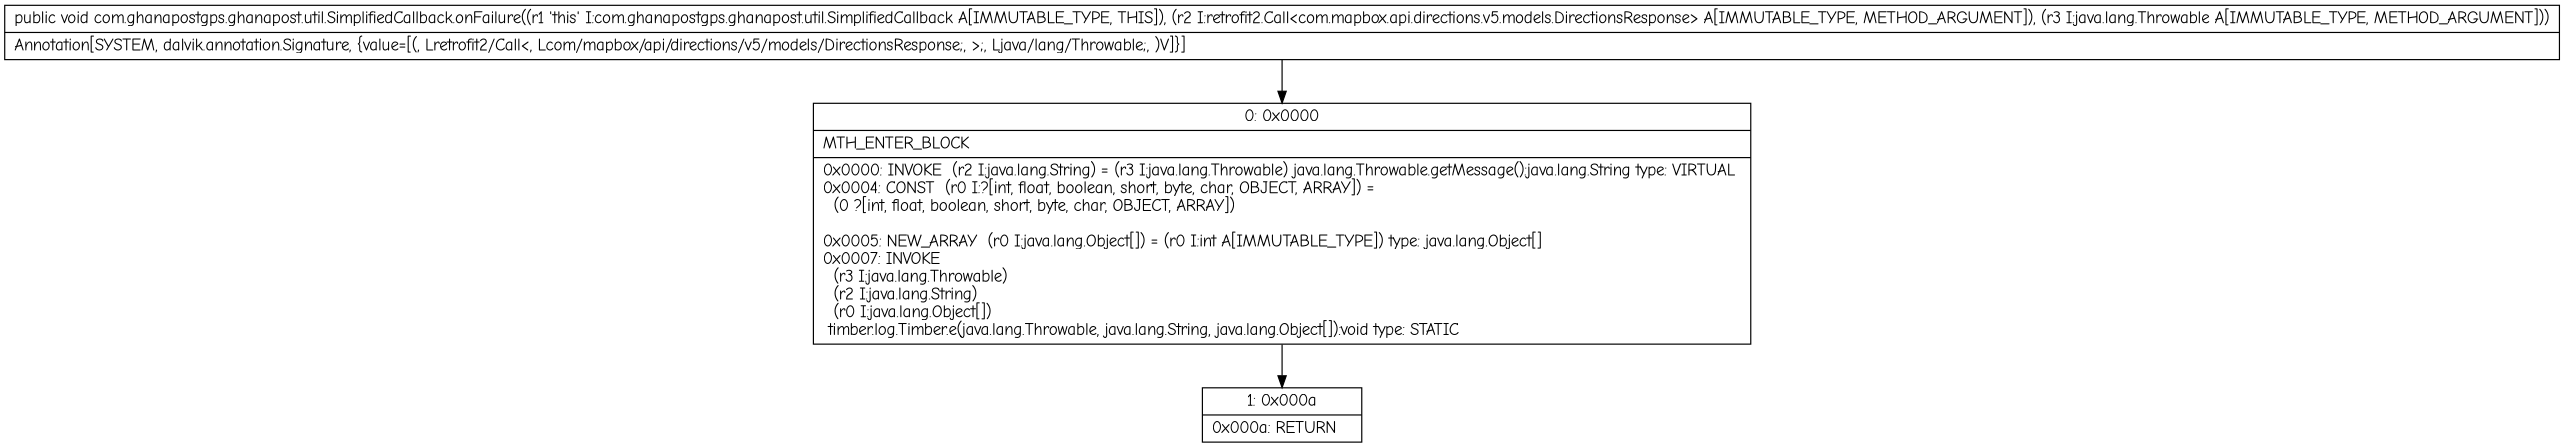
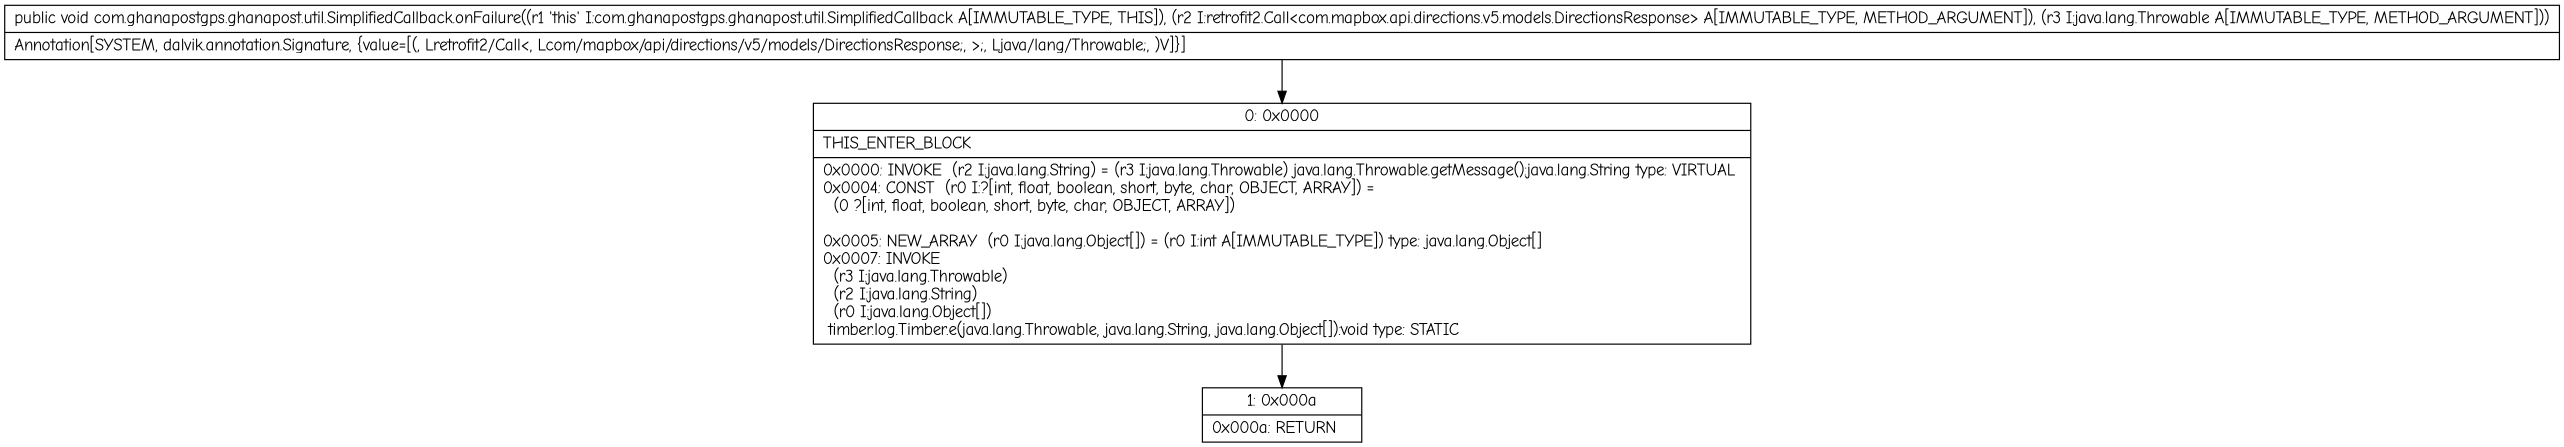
(896, 143) -> (897, 143)
